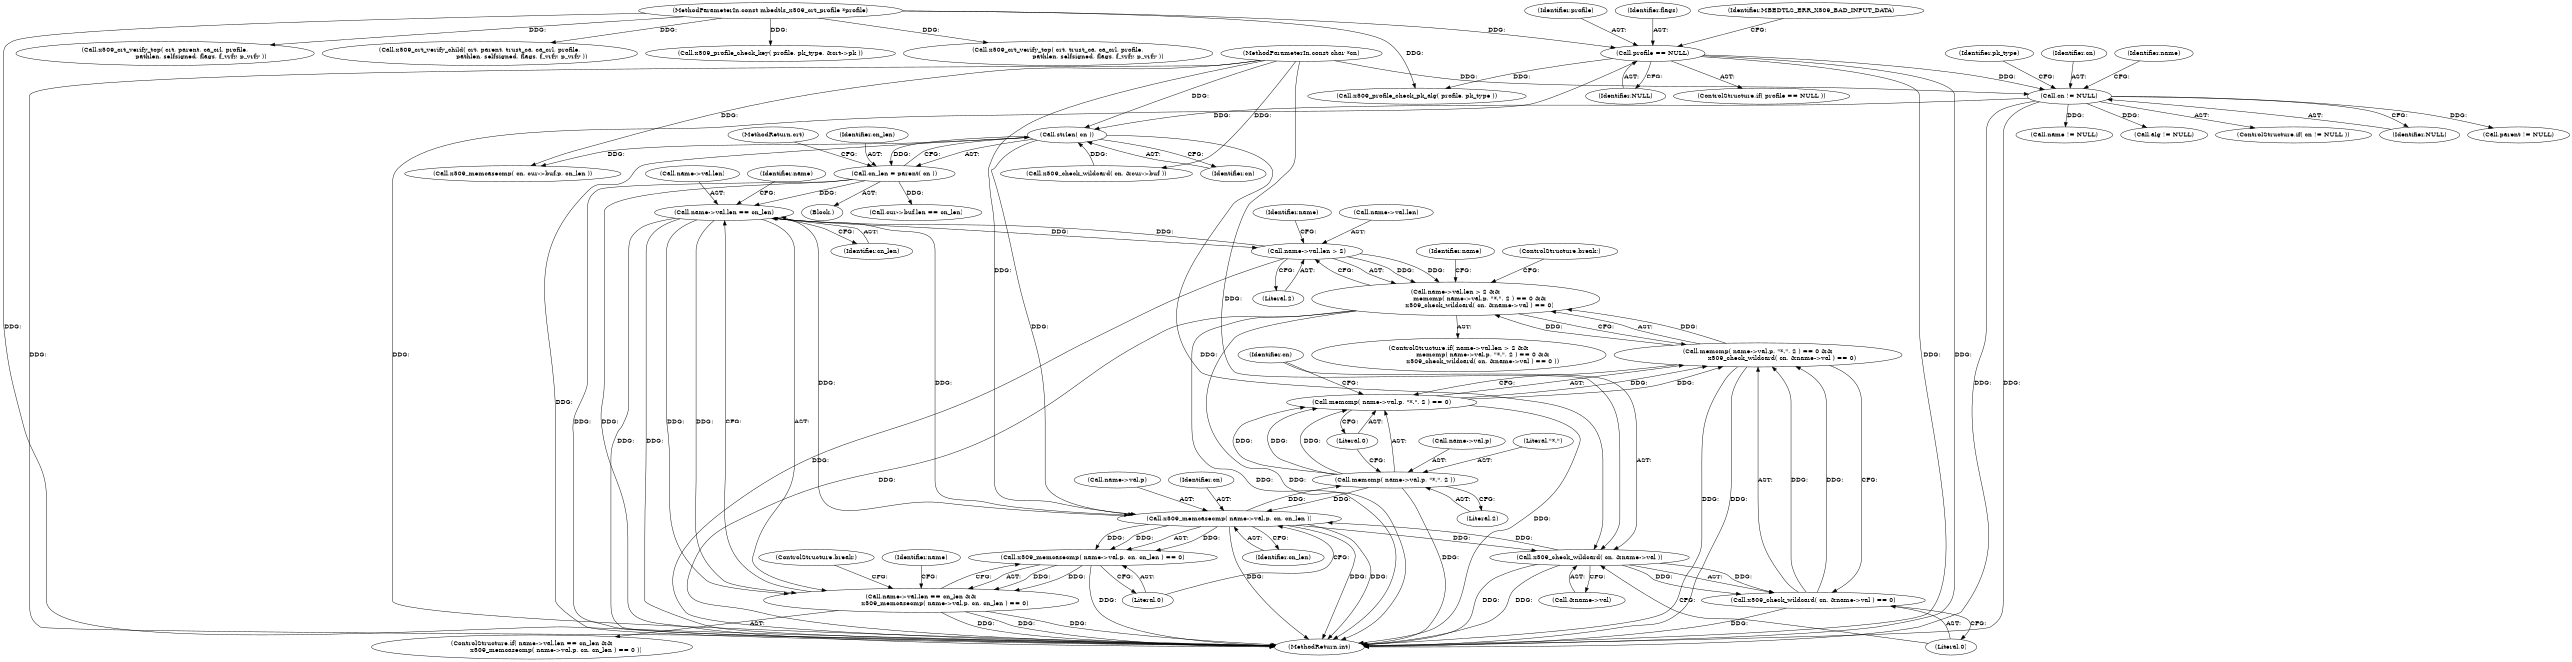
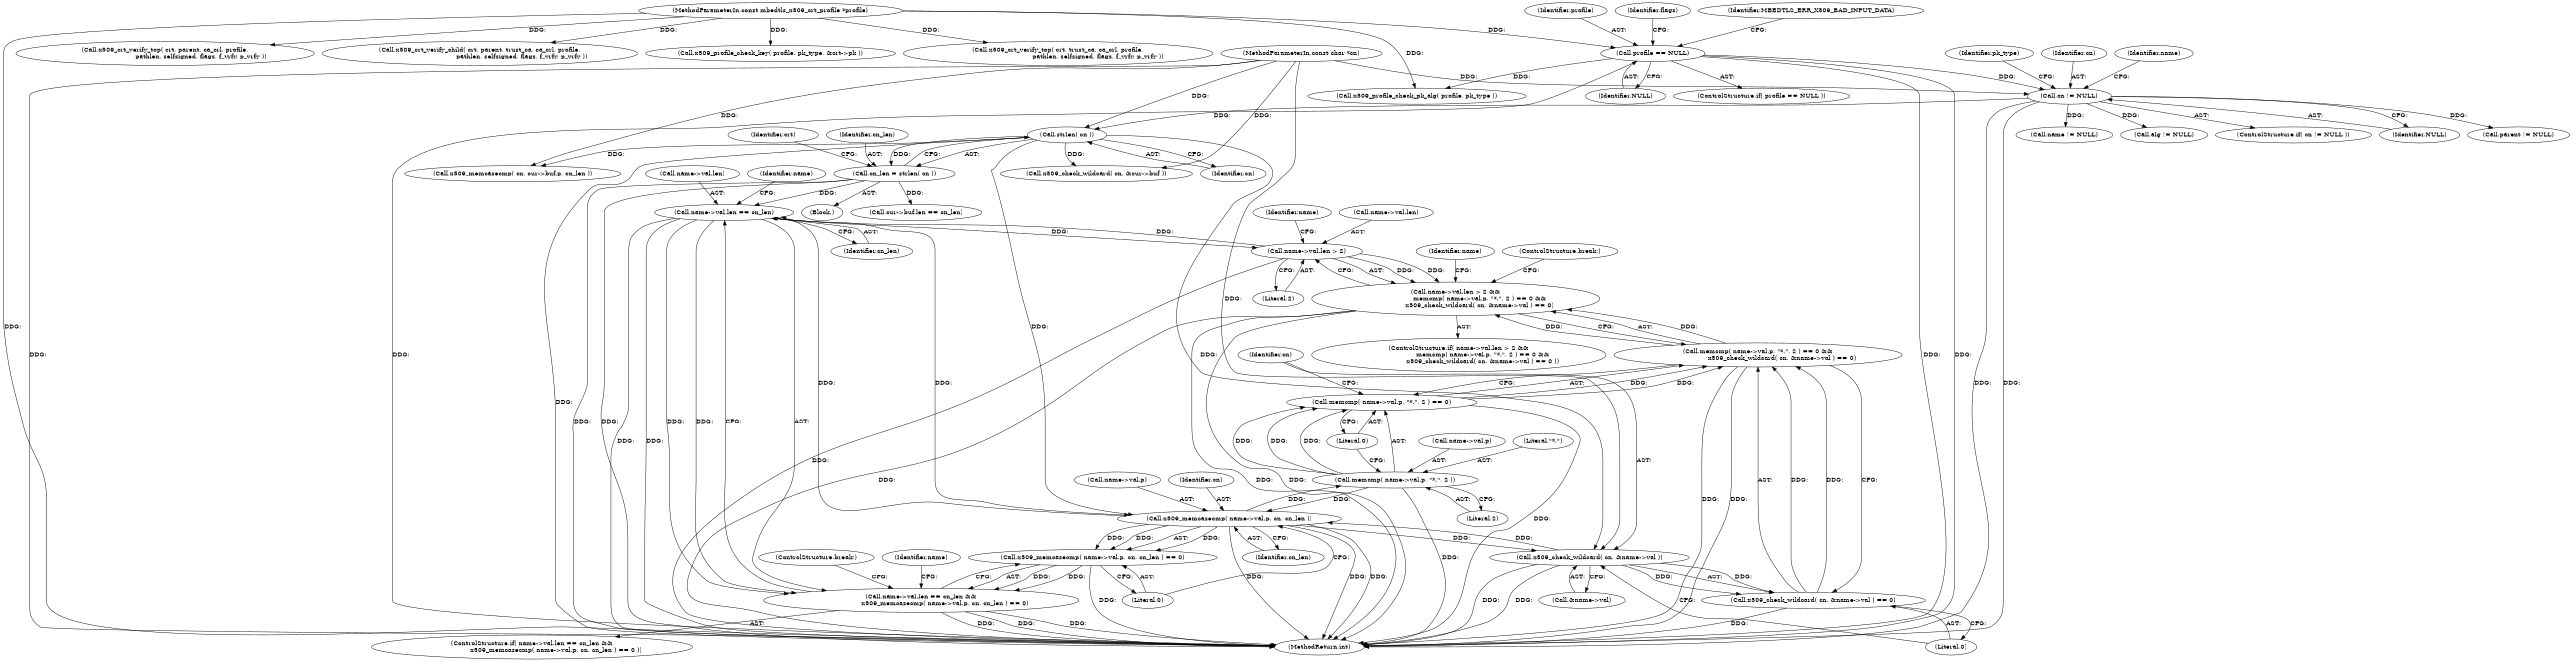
(1662, 30) -> (1662, 30)
(773, 135) -> (773, 135)
(1089, 155) -> (1066, 154)
(894, 174) -> (894, 174)
(994, 246) -> none
